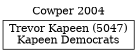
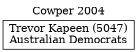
(69, 35) -> (69, 35)
